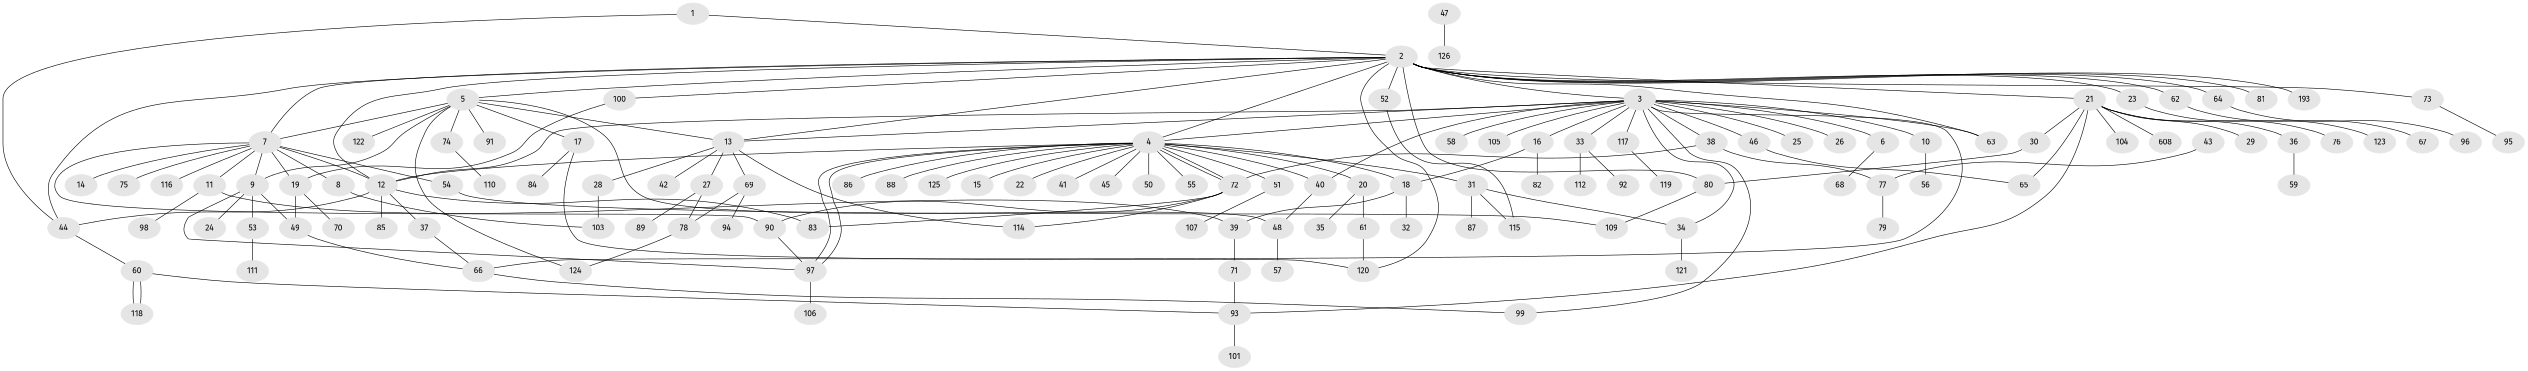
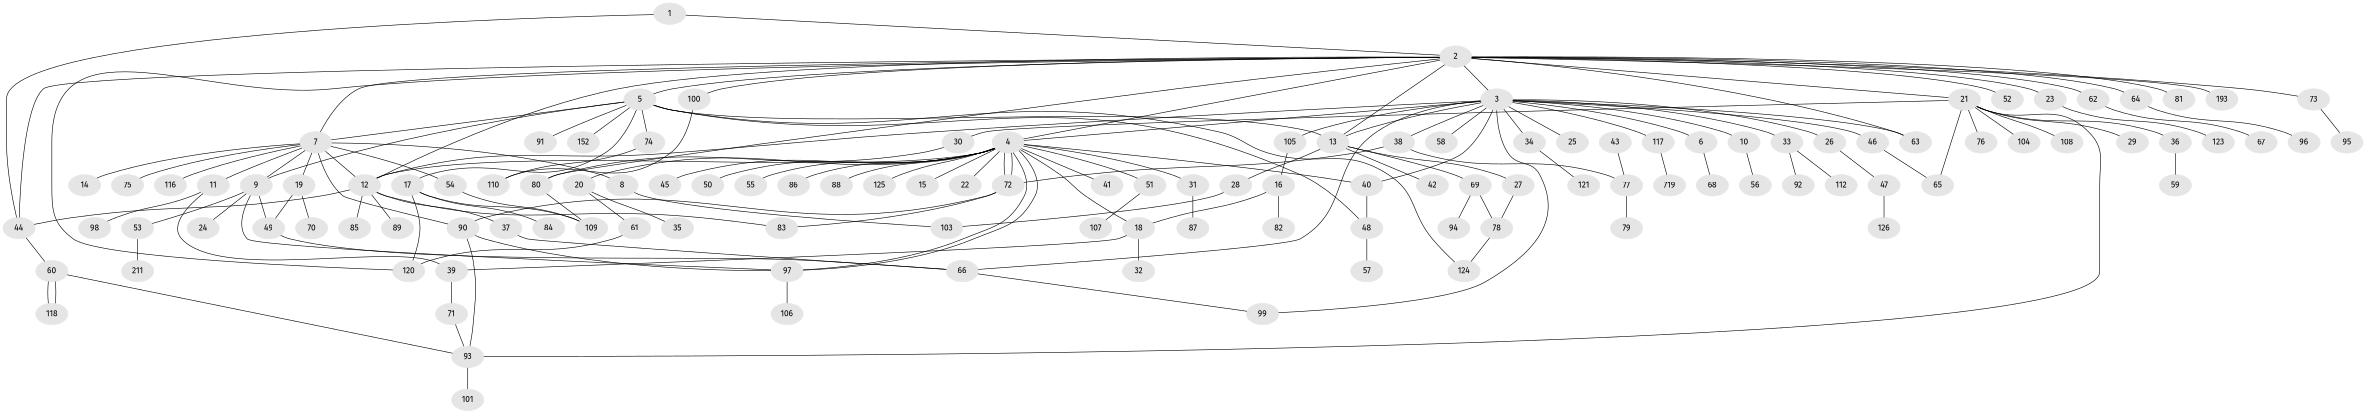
(1588, 120) -> (1284, 164)
(359, 142) -> (583, 142)
(2165, 142) -> (2067, 142)
(479, 164) -> (614, 173)
none -> (1857, 164)
(1666, 185) -> (1670, 185)
none -> (500, 207)
(674, 207) -> (378, 203)
(1576, 207) -> none
(1019, 228) -> none
(1515, 228) -> none
(253, 271) -> (138, 271)
none -> (476, 292)
